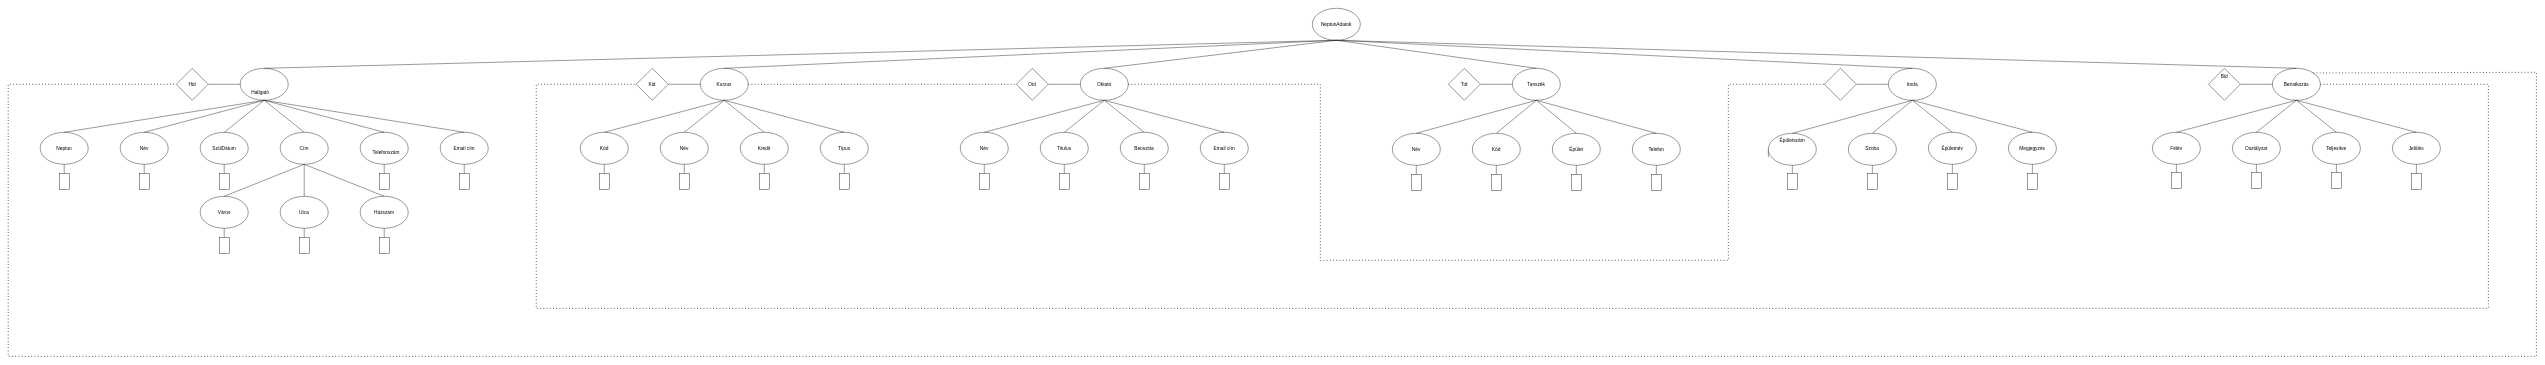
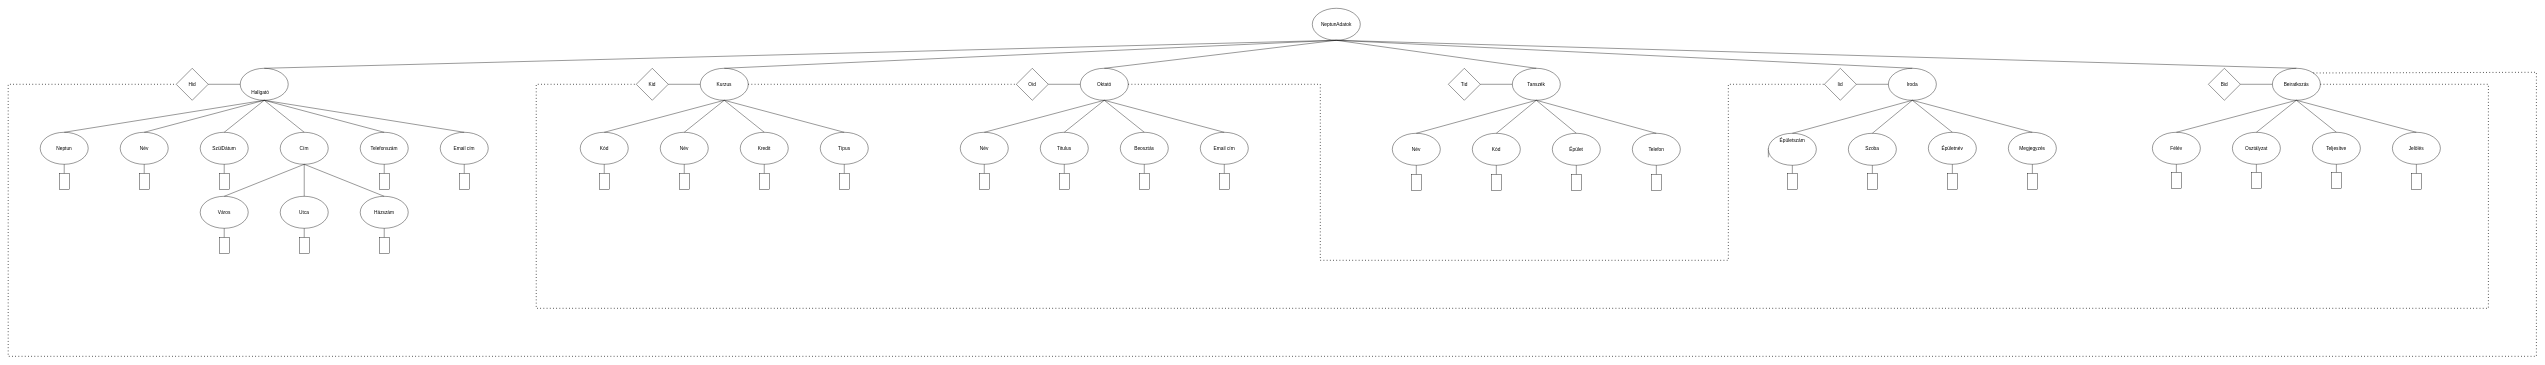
(2224, 76) -> (2224, 84)
none -> (1840, 84)
(386, 152) -> (384, 148)
